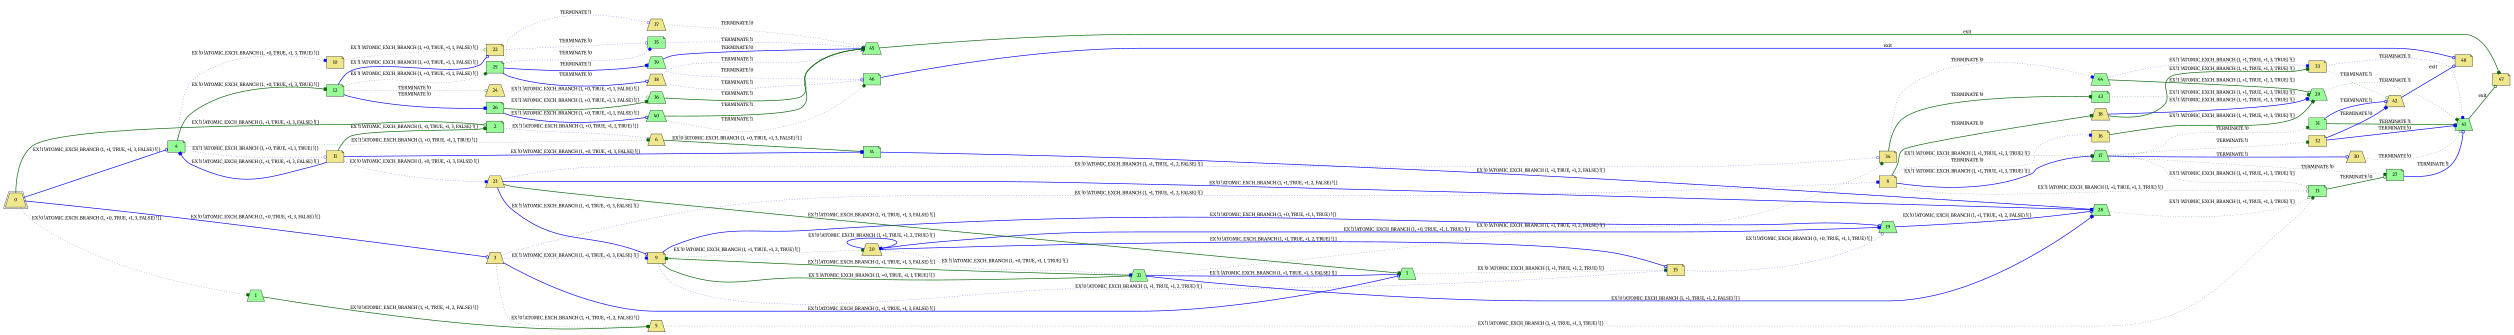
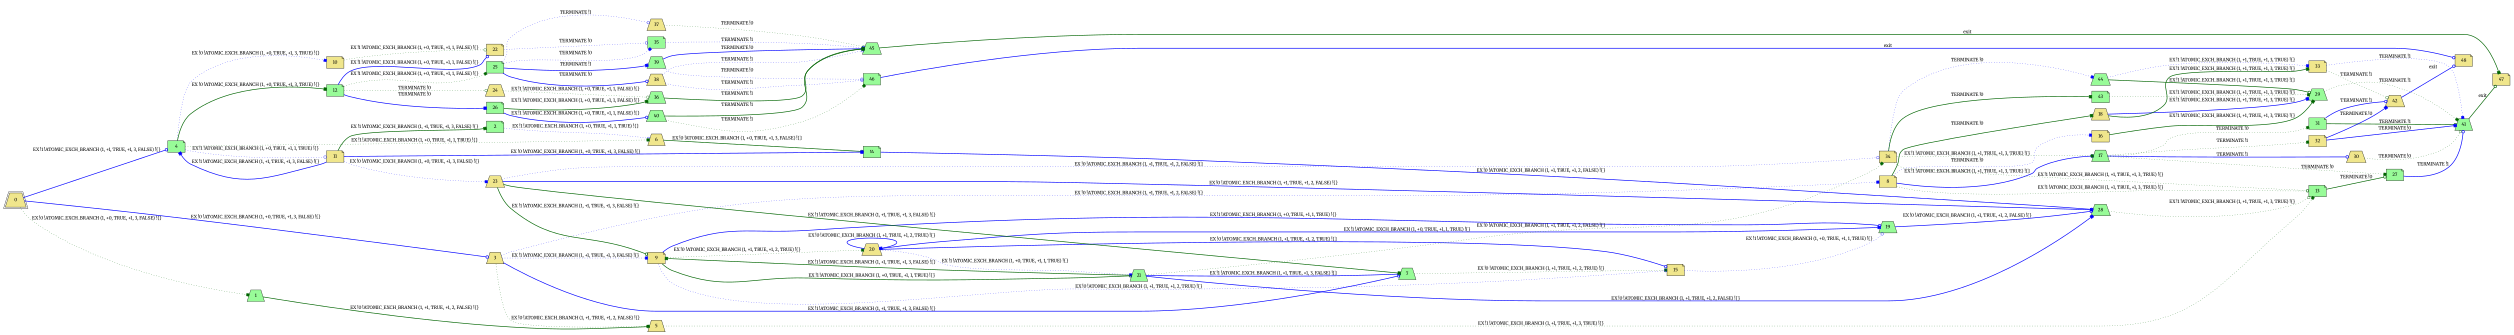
(232, 126) -> none
(2204, 182) -> (2099, 180)
(563, 235) -> (563, 235)
